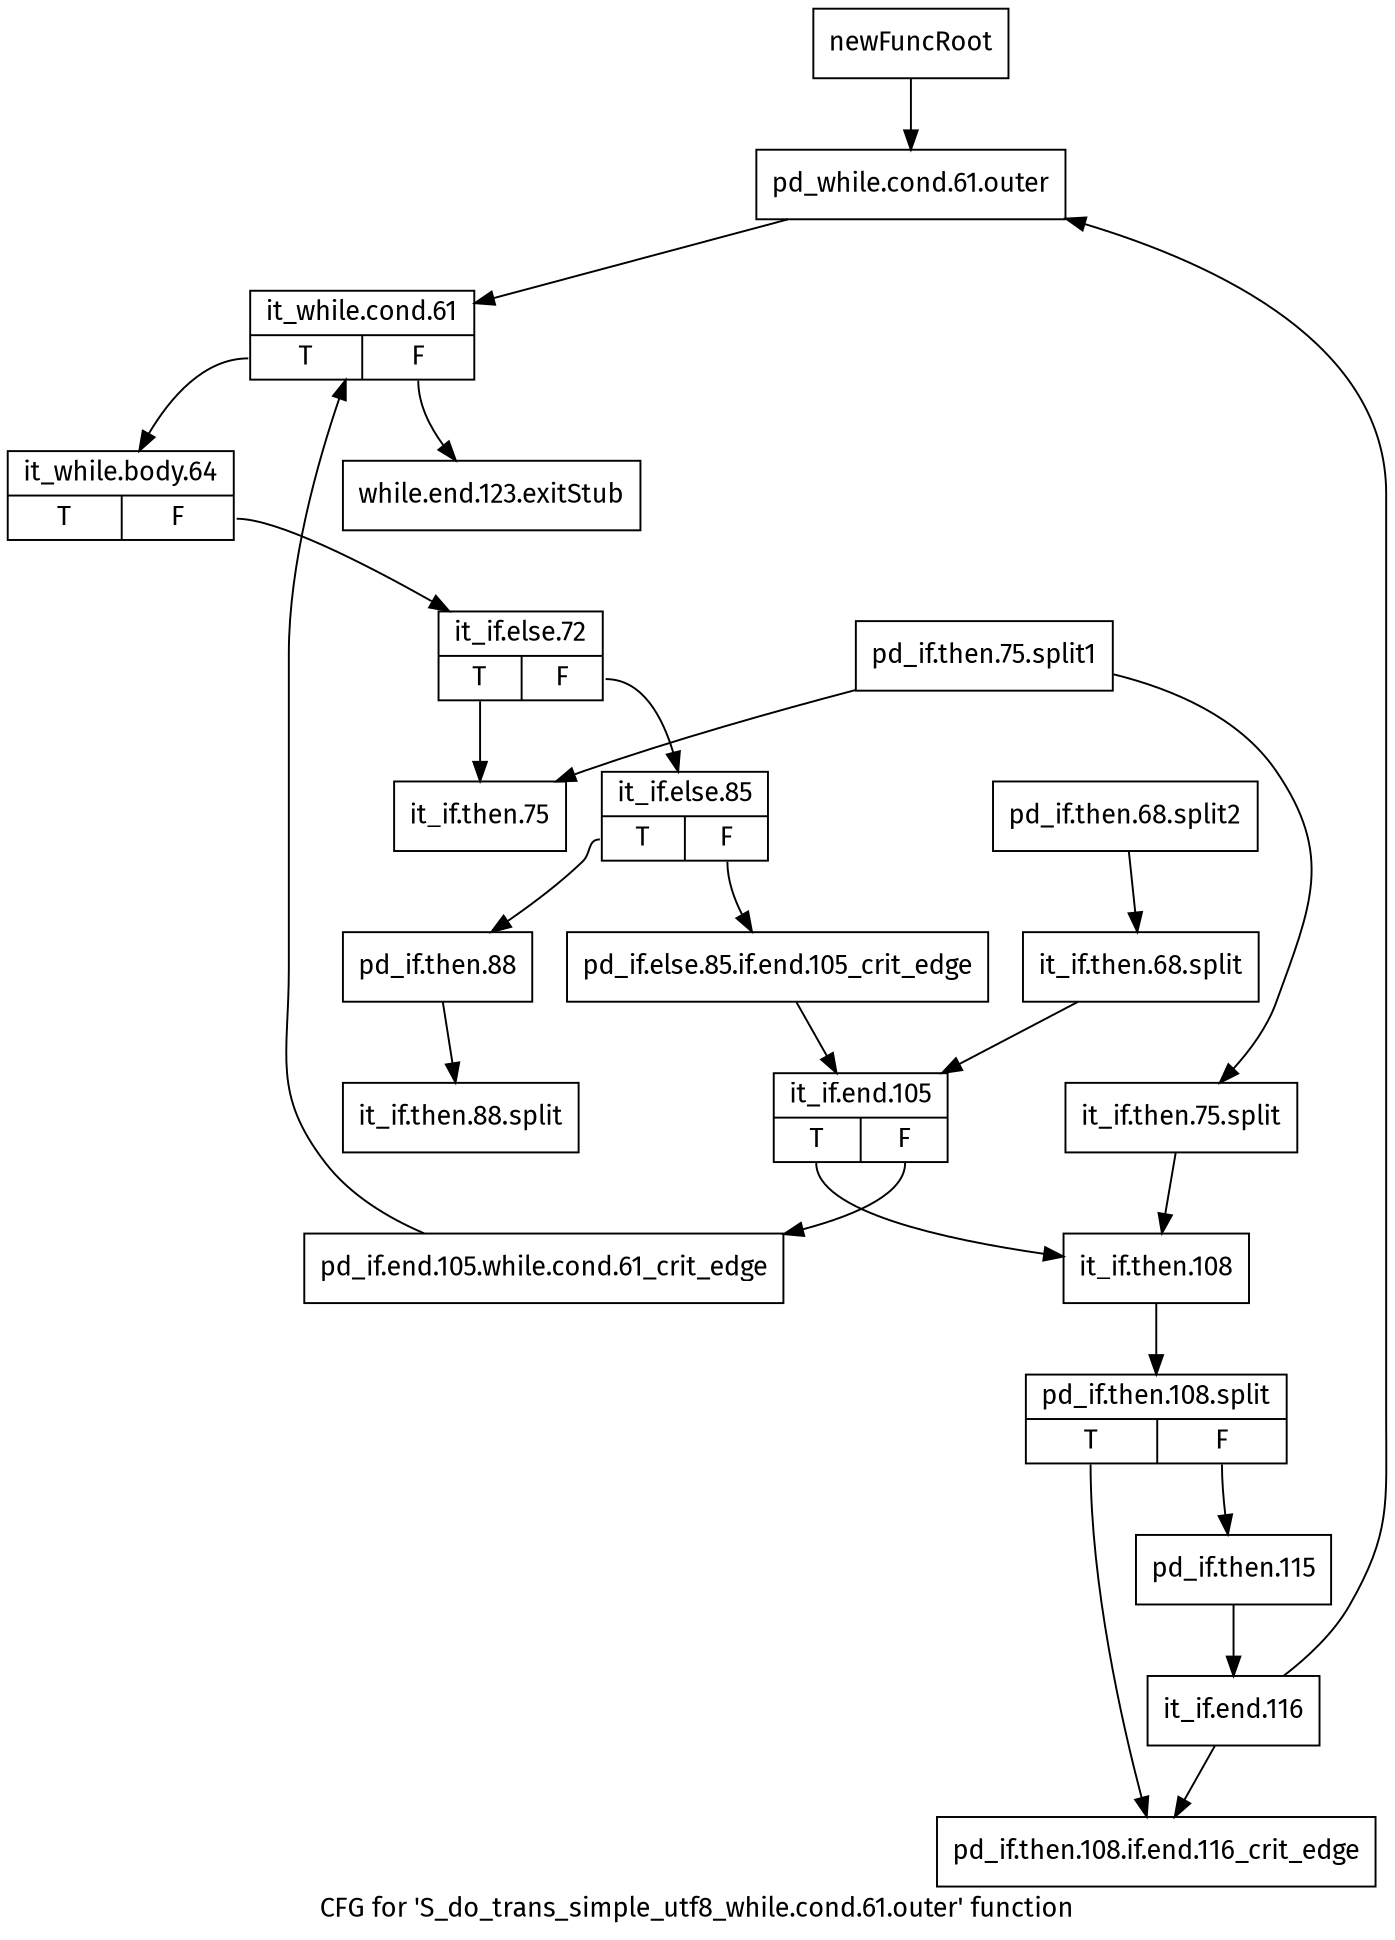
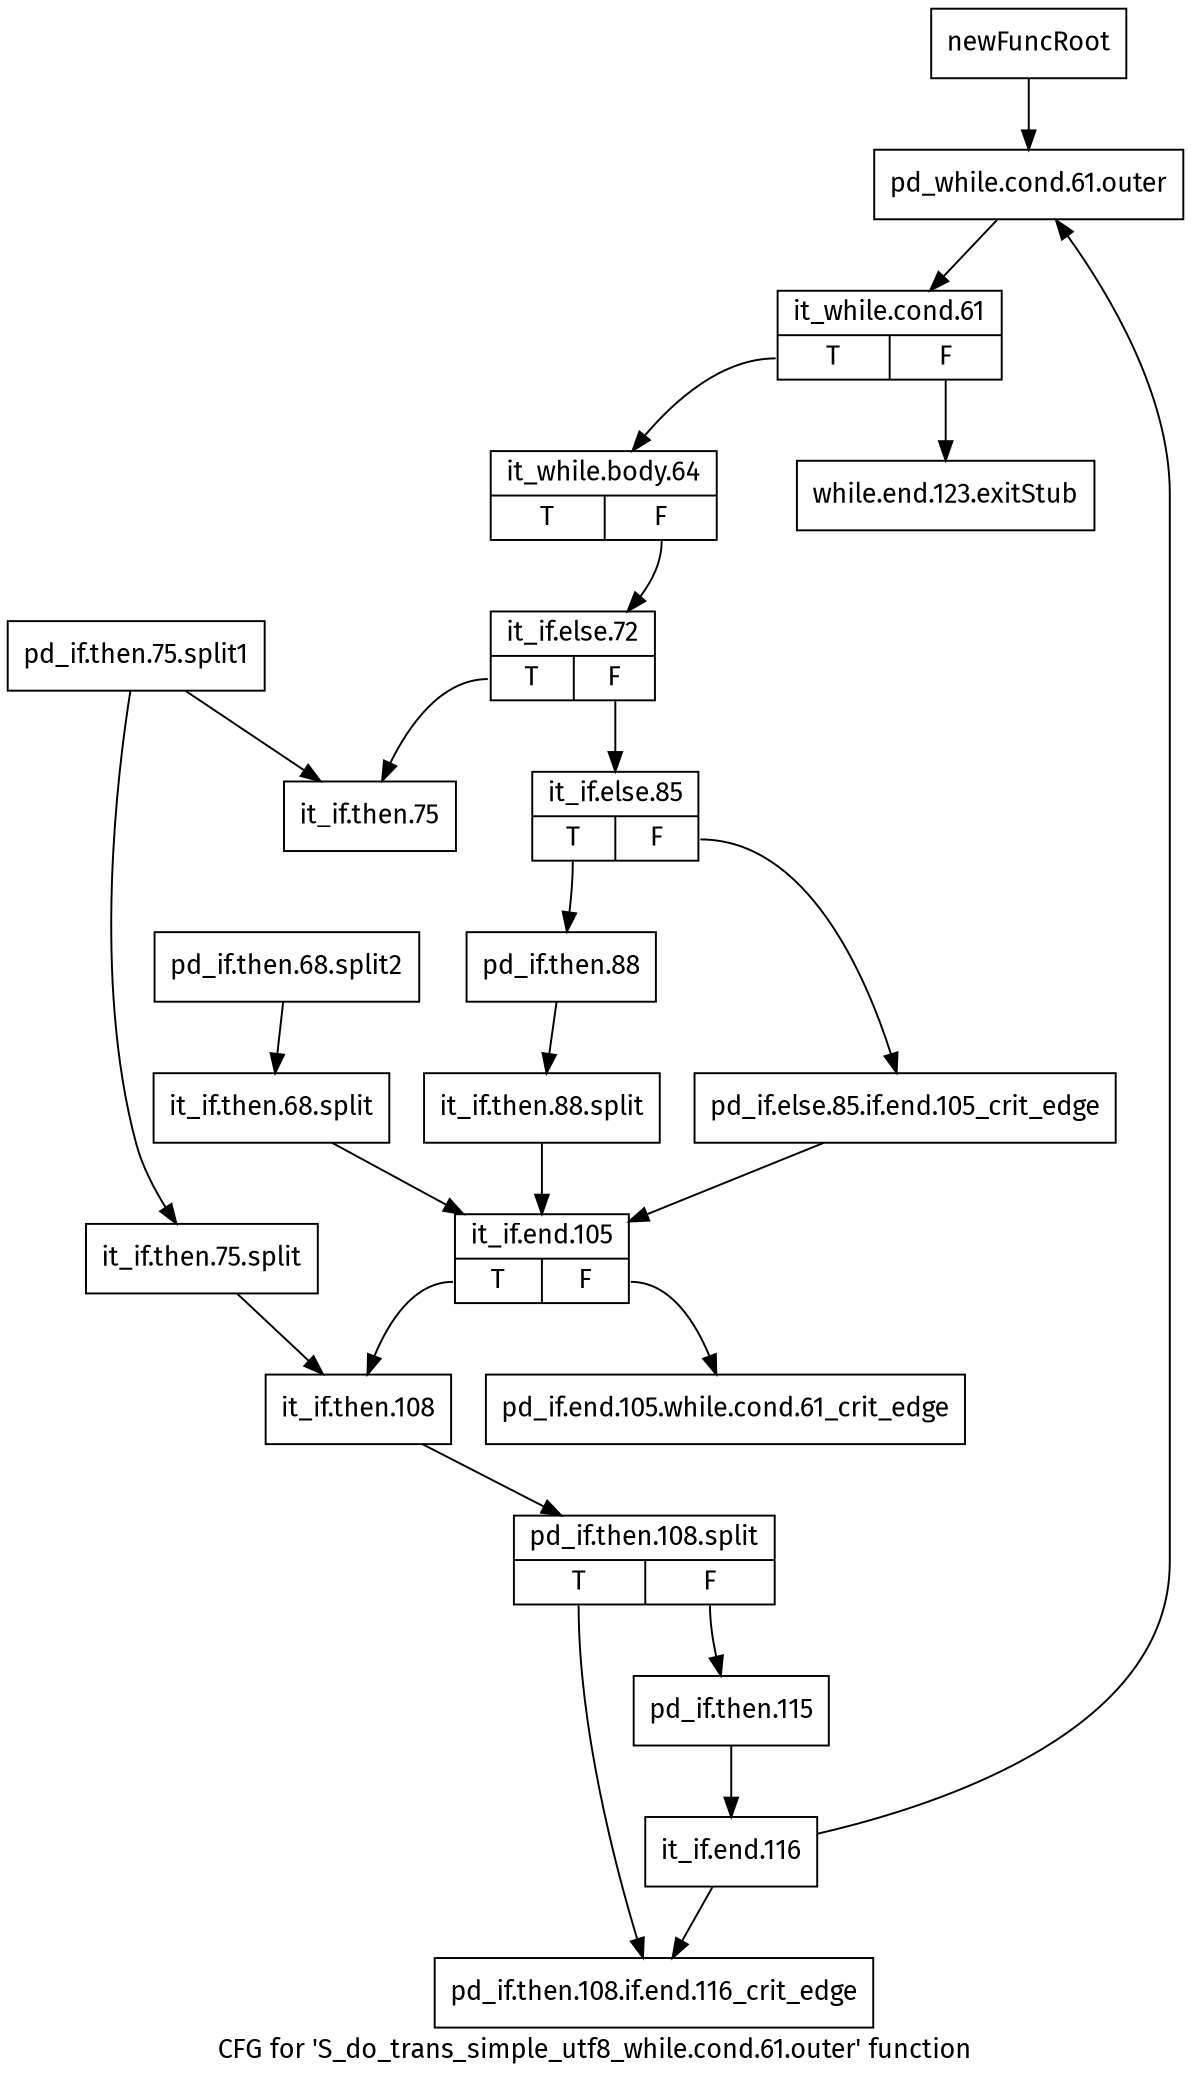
(289, 843) -> none
none -> (542, 1169)
